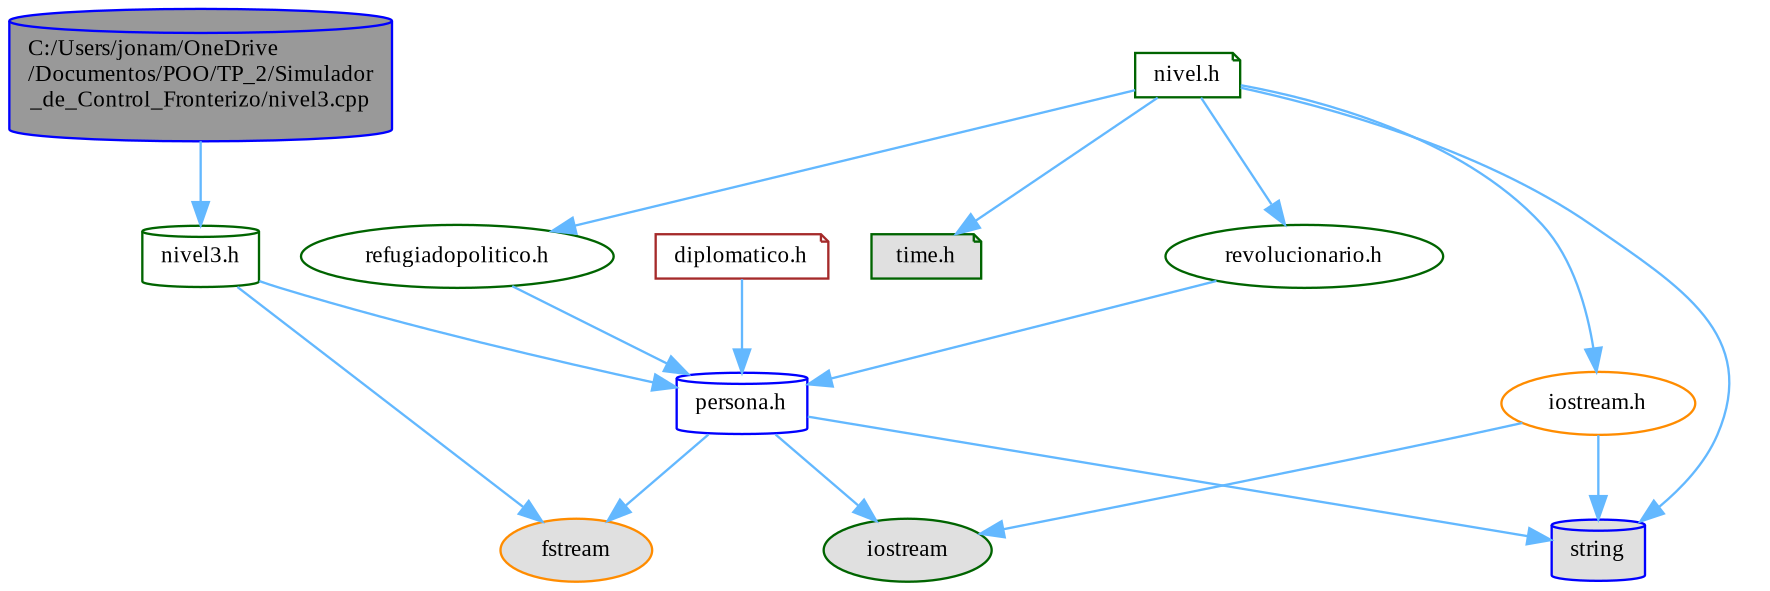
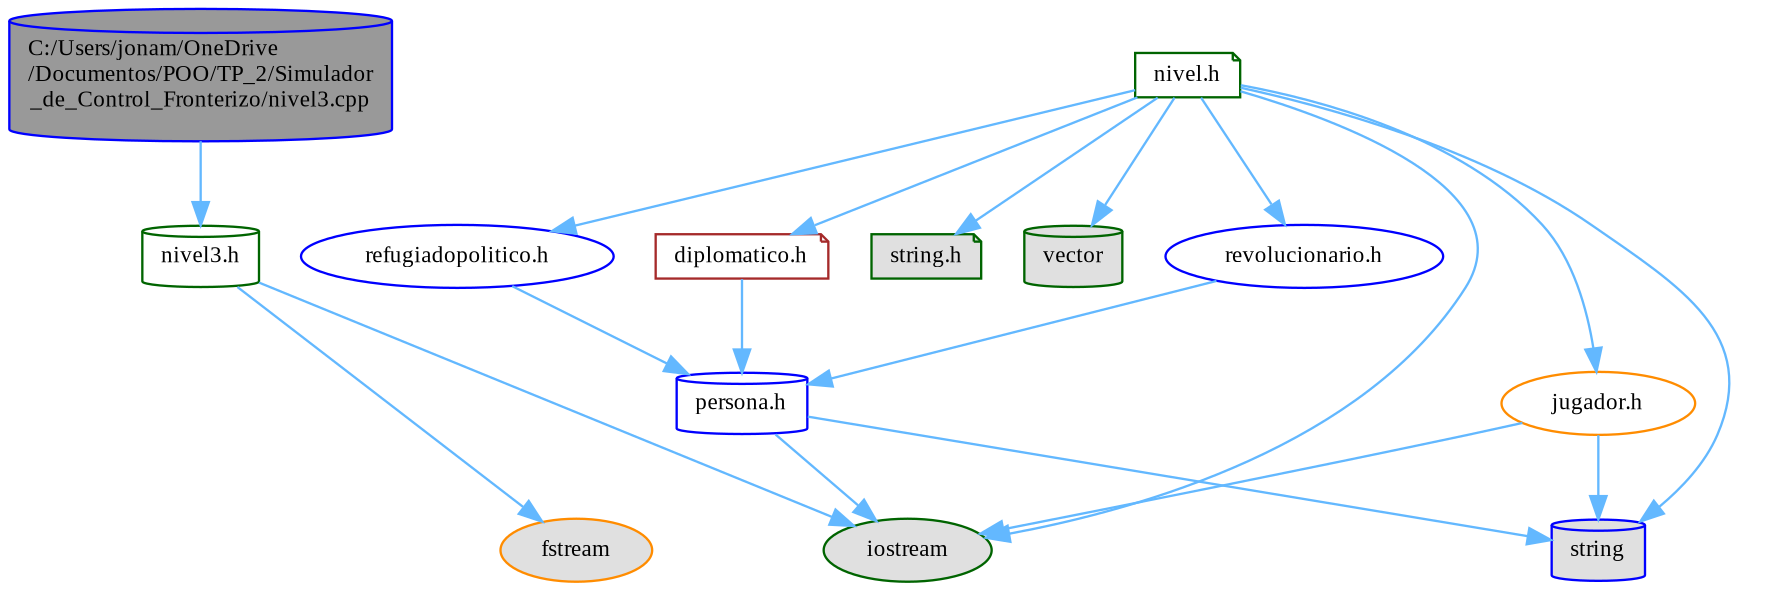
none -> (976, 161)
(457, 256) -> (457, 256)
(926, 256) -> (926, 256)
none -> (1073, 256)
(1304, 256) -> (1304, 256)
(455, 336) -> (545, 400)
none -> (1403, 360)
(1598, 403) -> (1598, 403)
(667, 470) -> none
